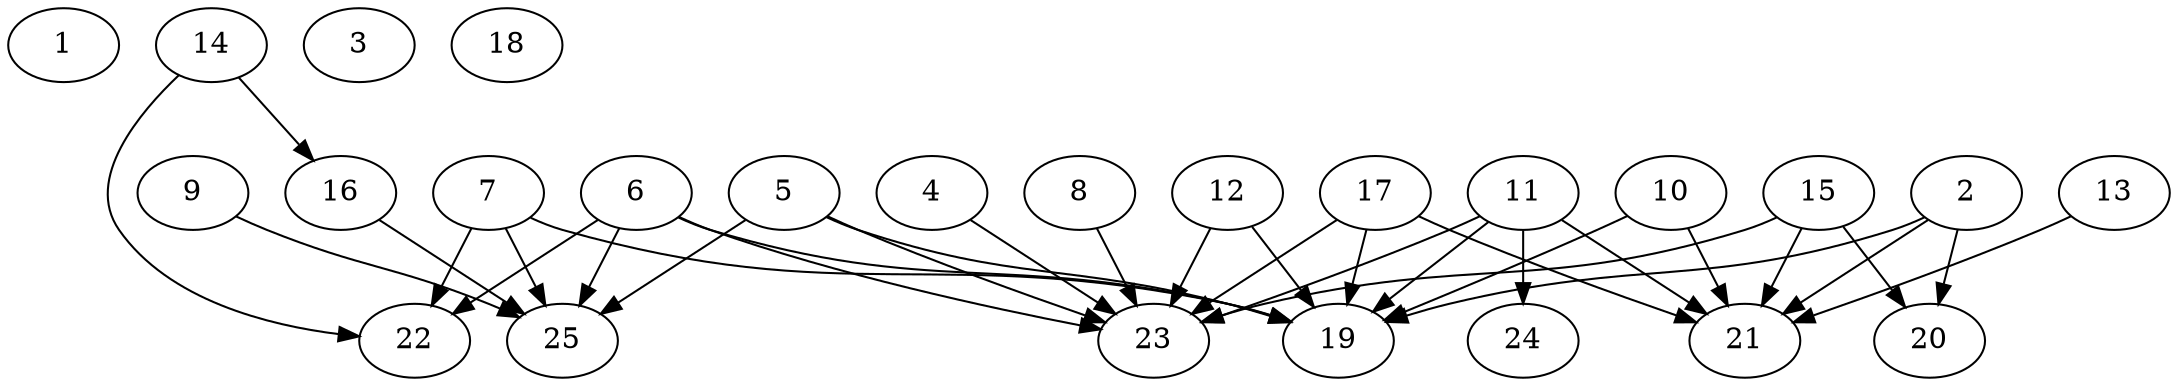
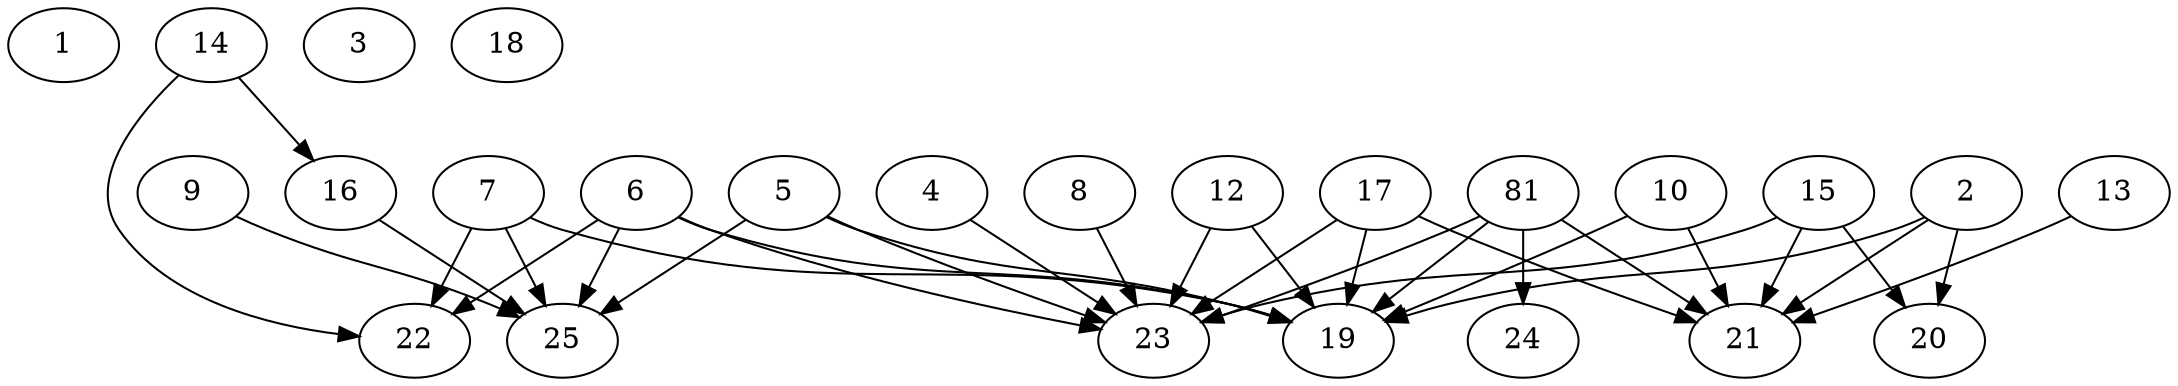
(1523, 193) -> (1523, 193)
